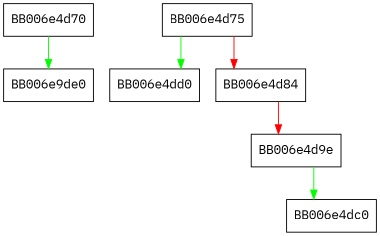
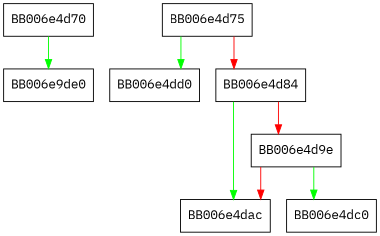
none -> (225, 216)
